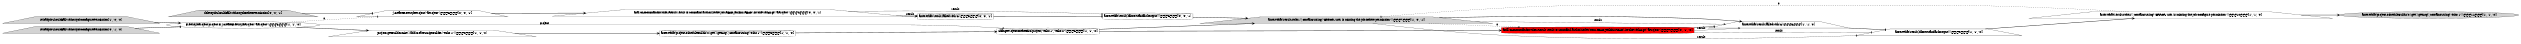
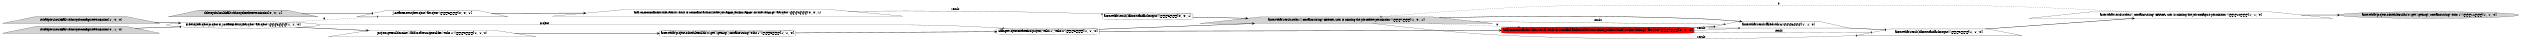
(955, 16) -> none
